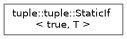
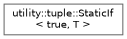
(63, 19) -> (63, 19)
